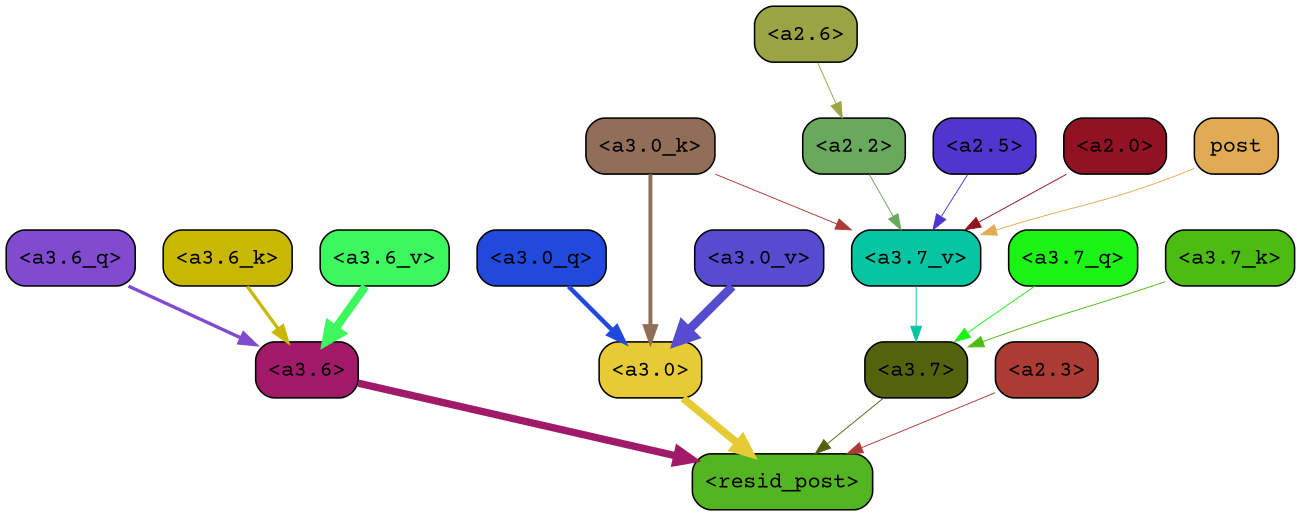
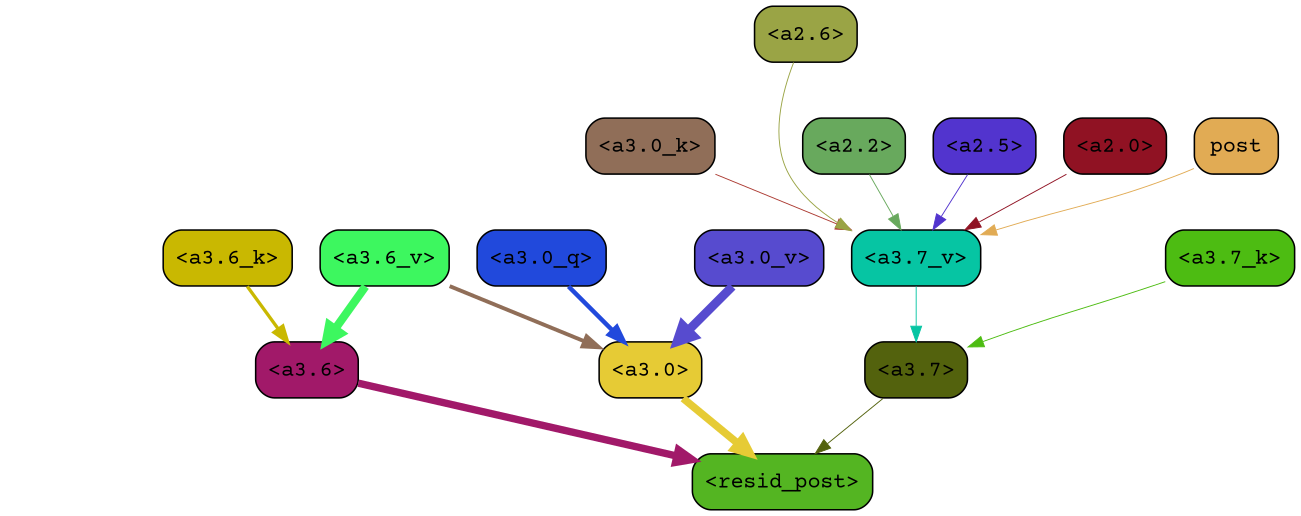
(827, 83) -> (781, 153)
(650, 250) -> (517, 314)
(71, 258) -> none
(1073, 258) -> none
(1047, 370) -> none
